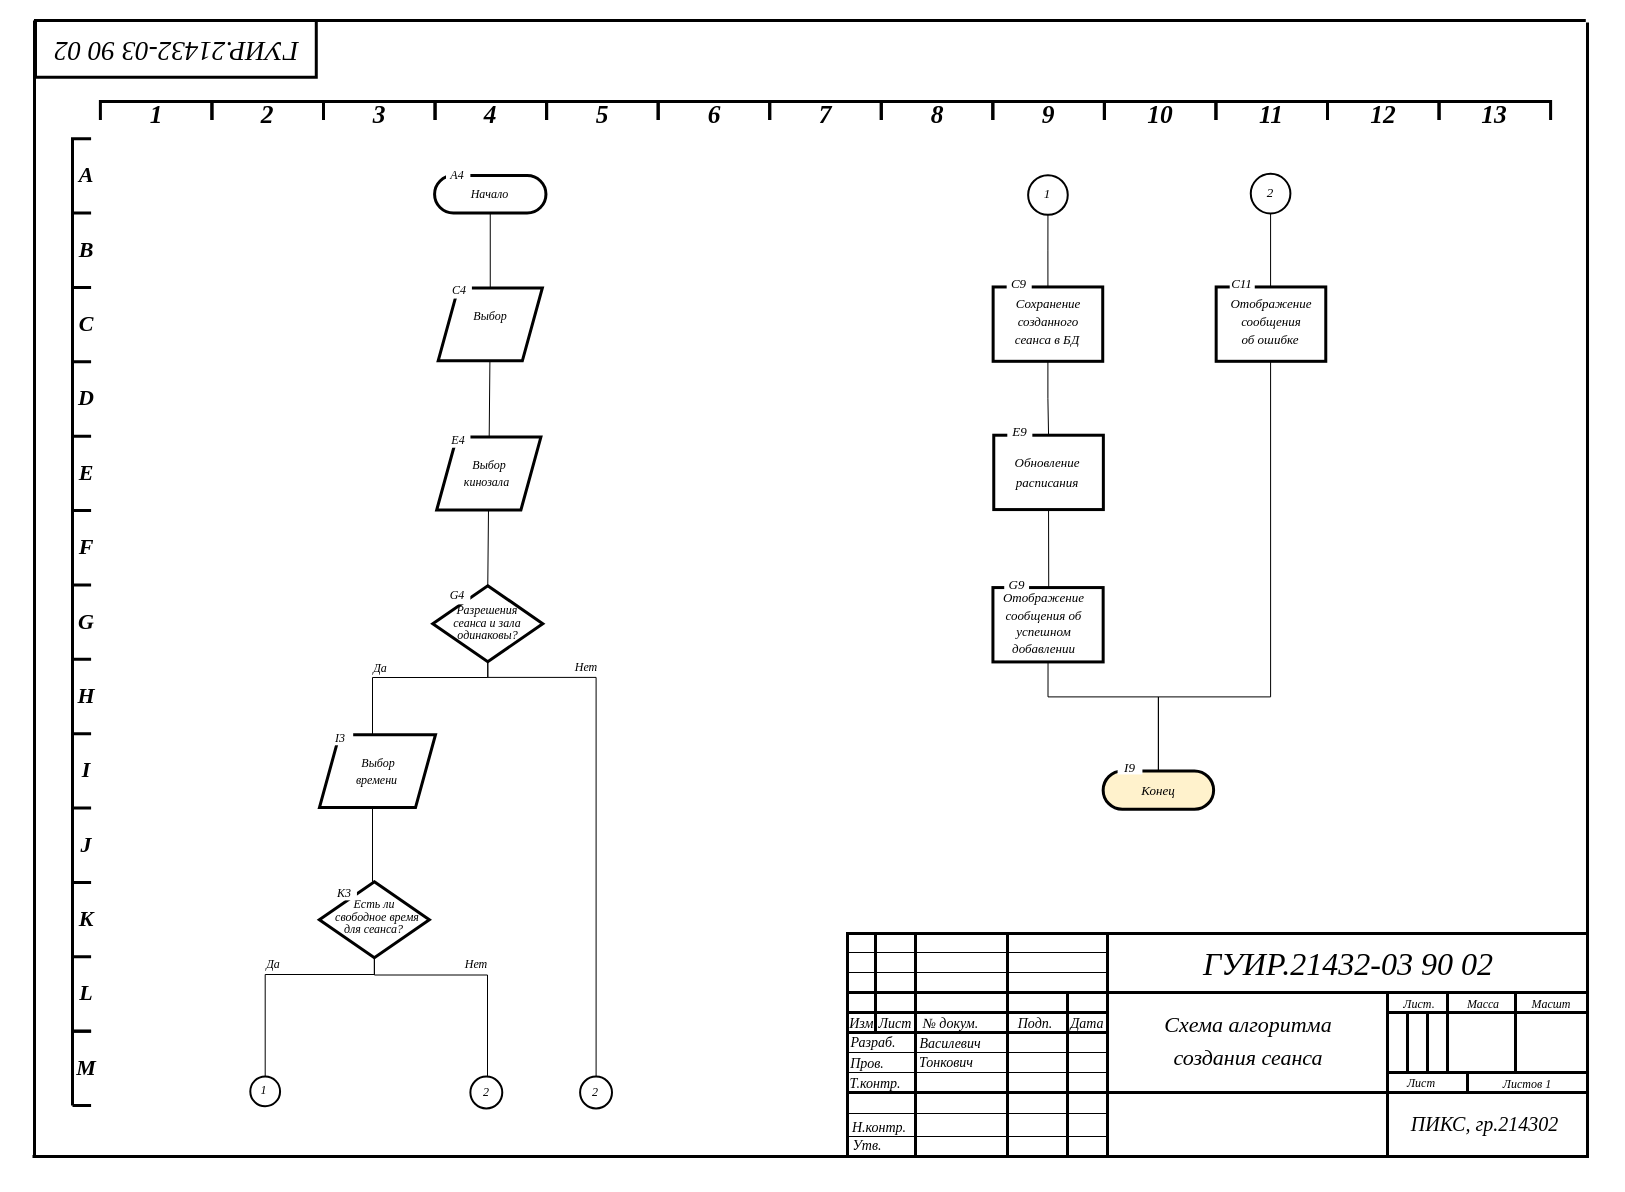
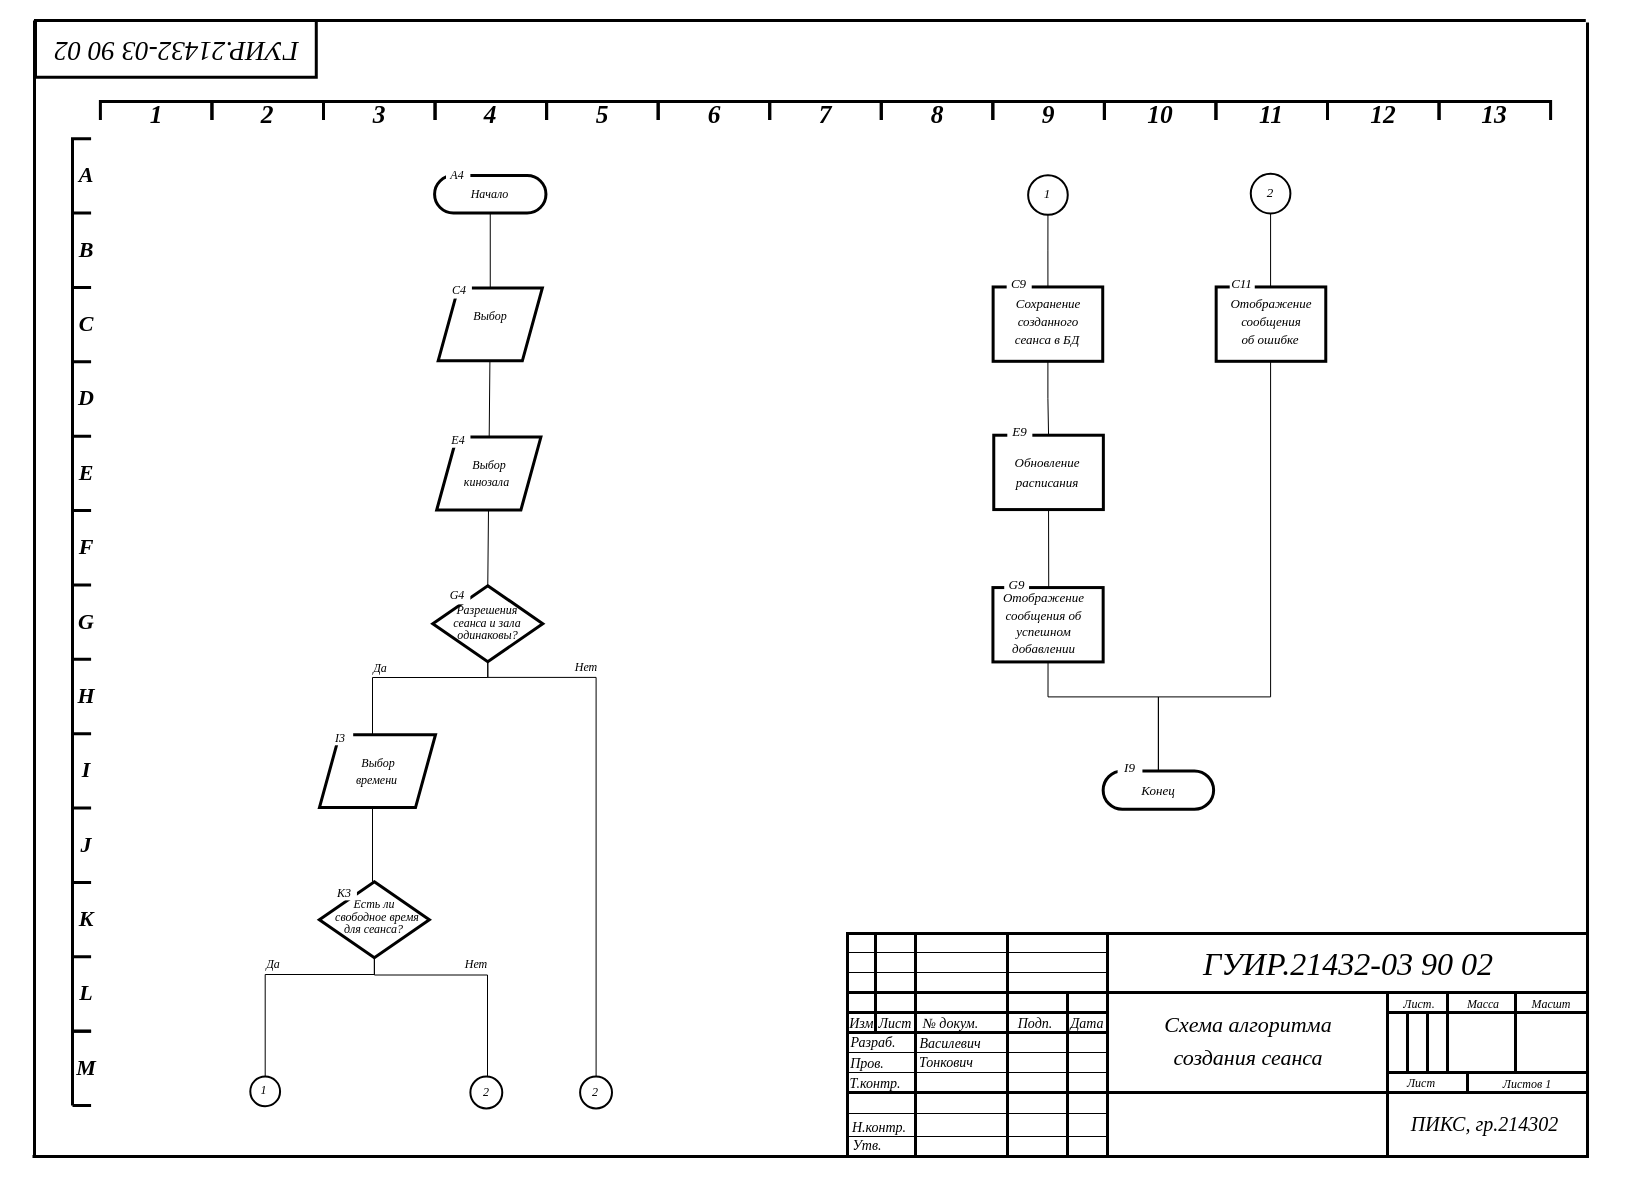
(1158, 790) -> (1158, 790)
